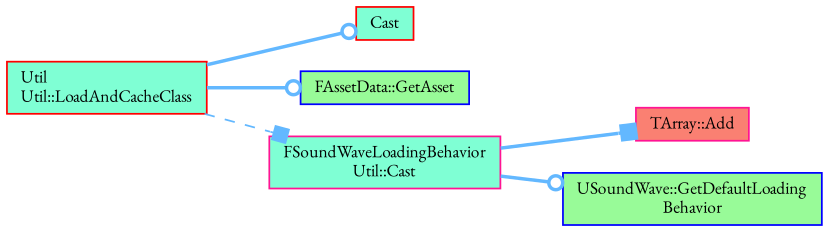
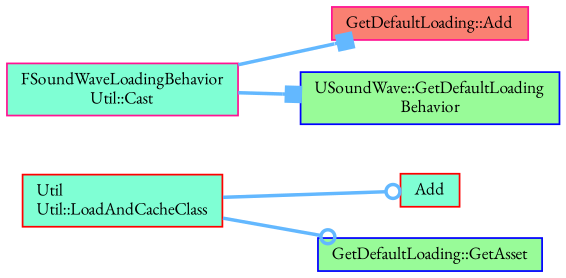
(385, 23) -> (430, 190)
(385, 88) -> (430, 255)
(237, 123) -> none
(692, 124) -> (430, 23)
(525, 179) -> (261, 93)
